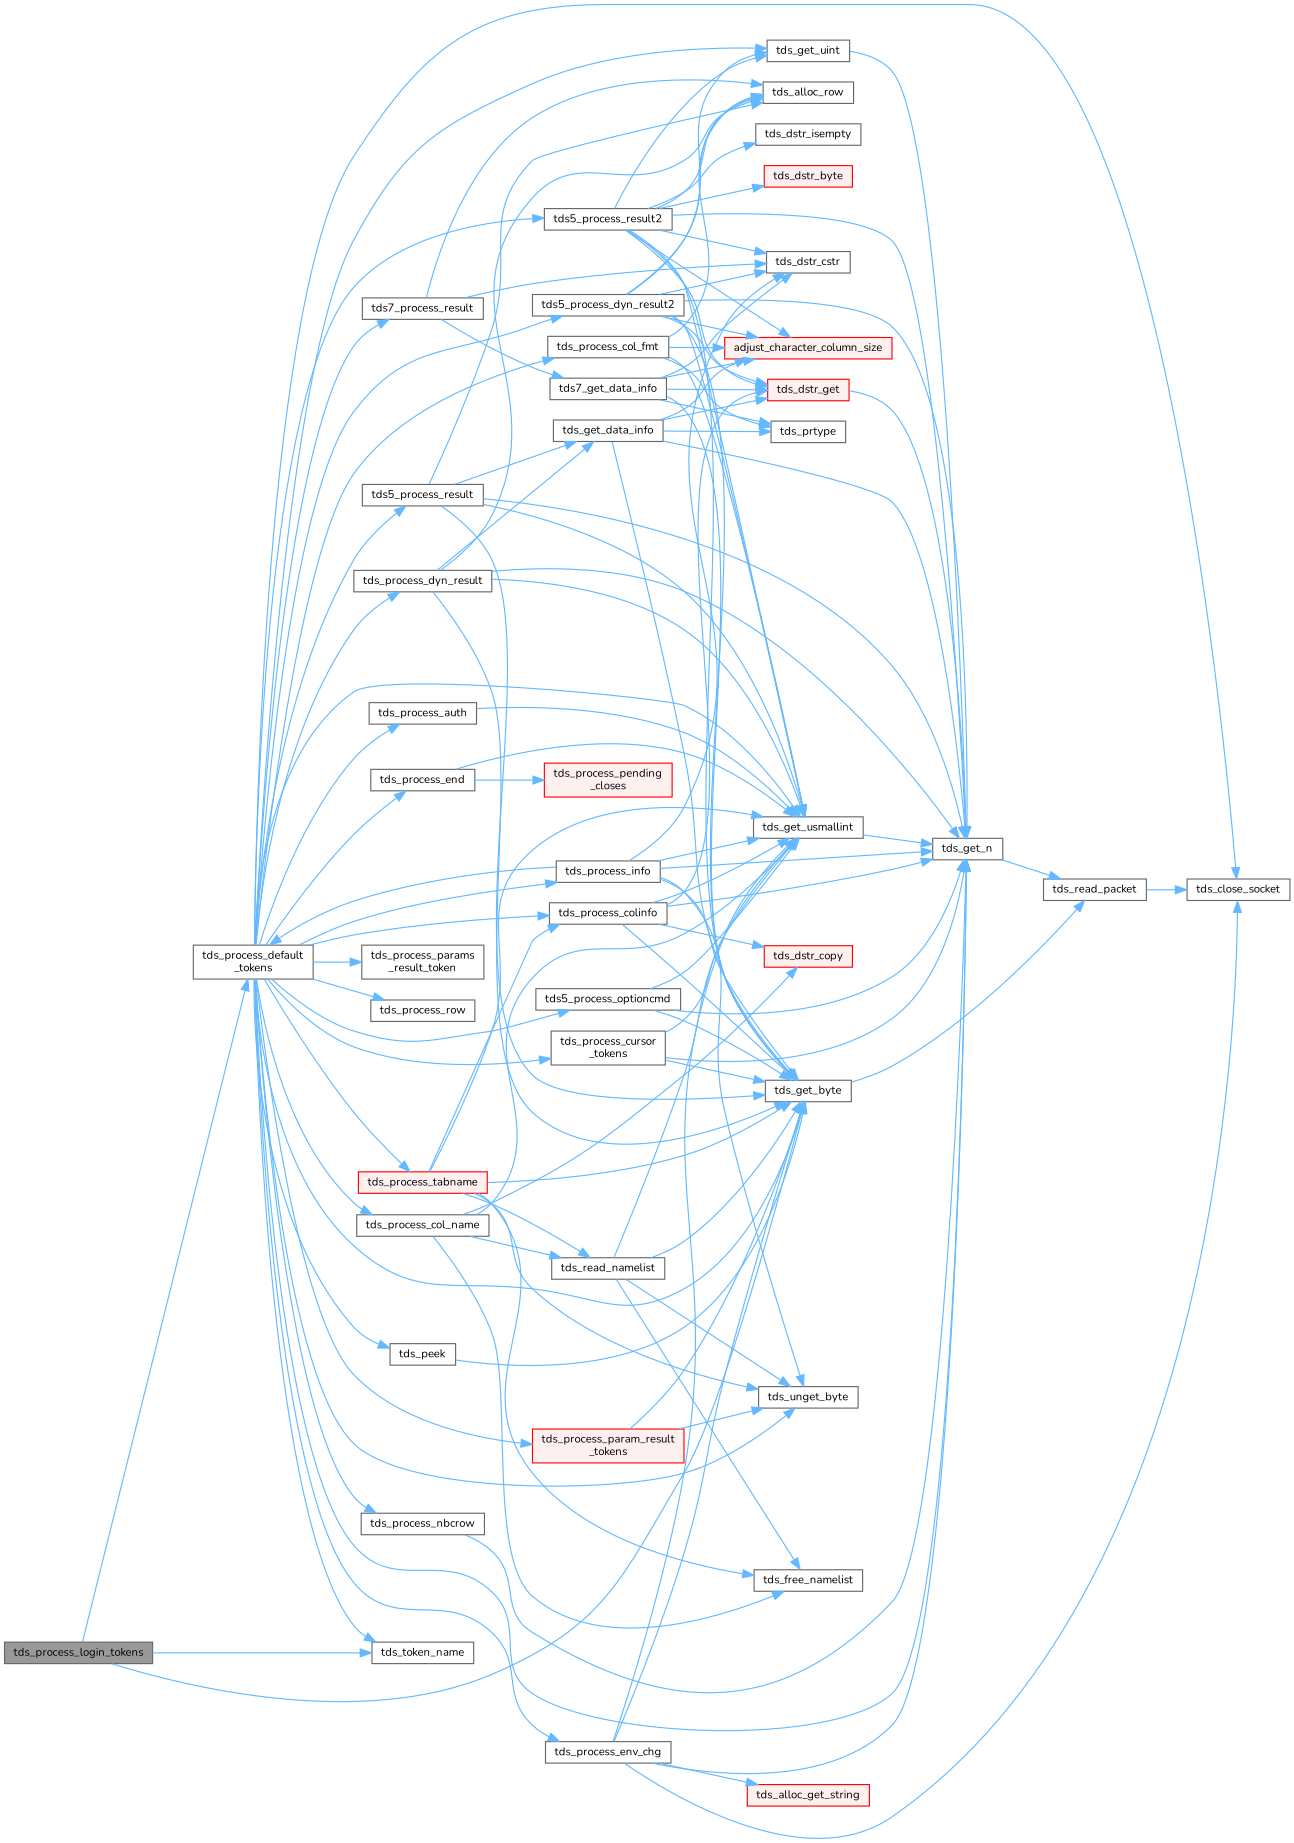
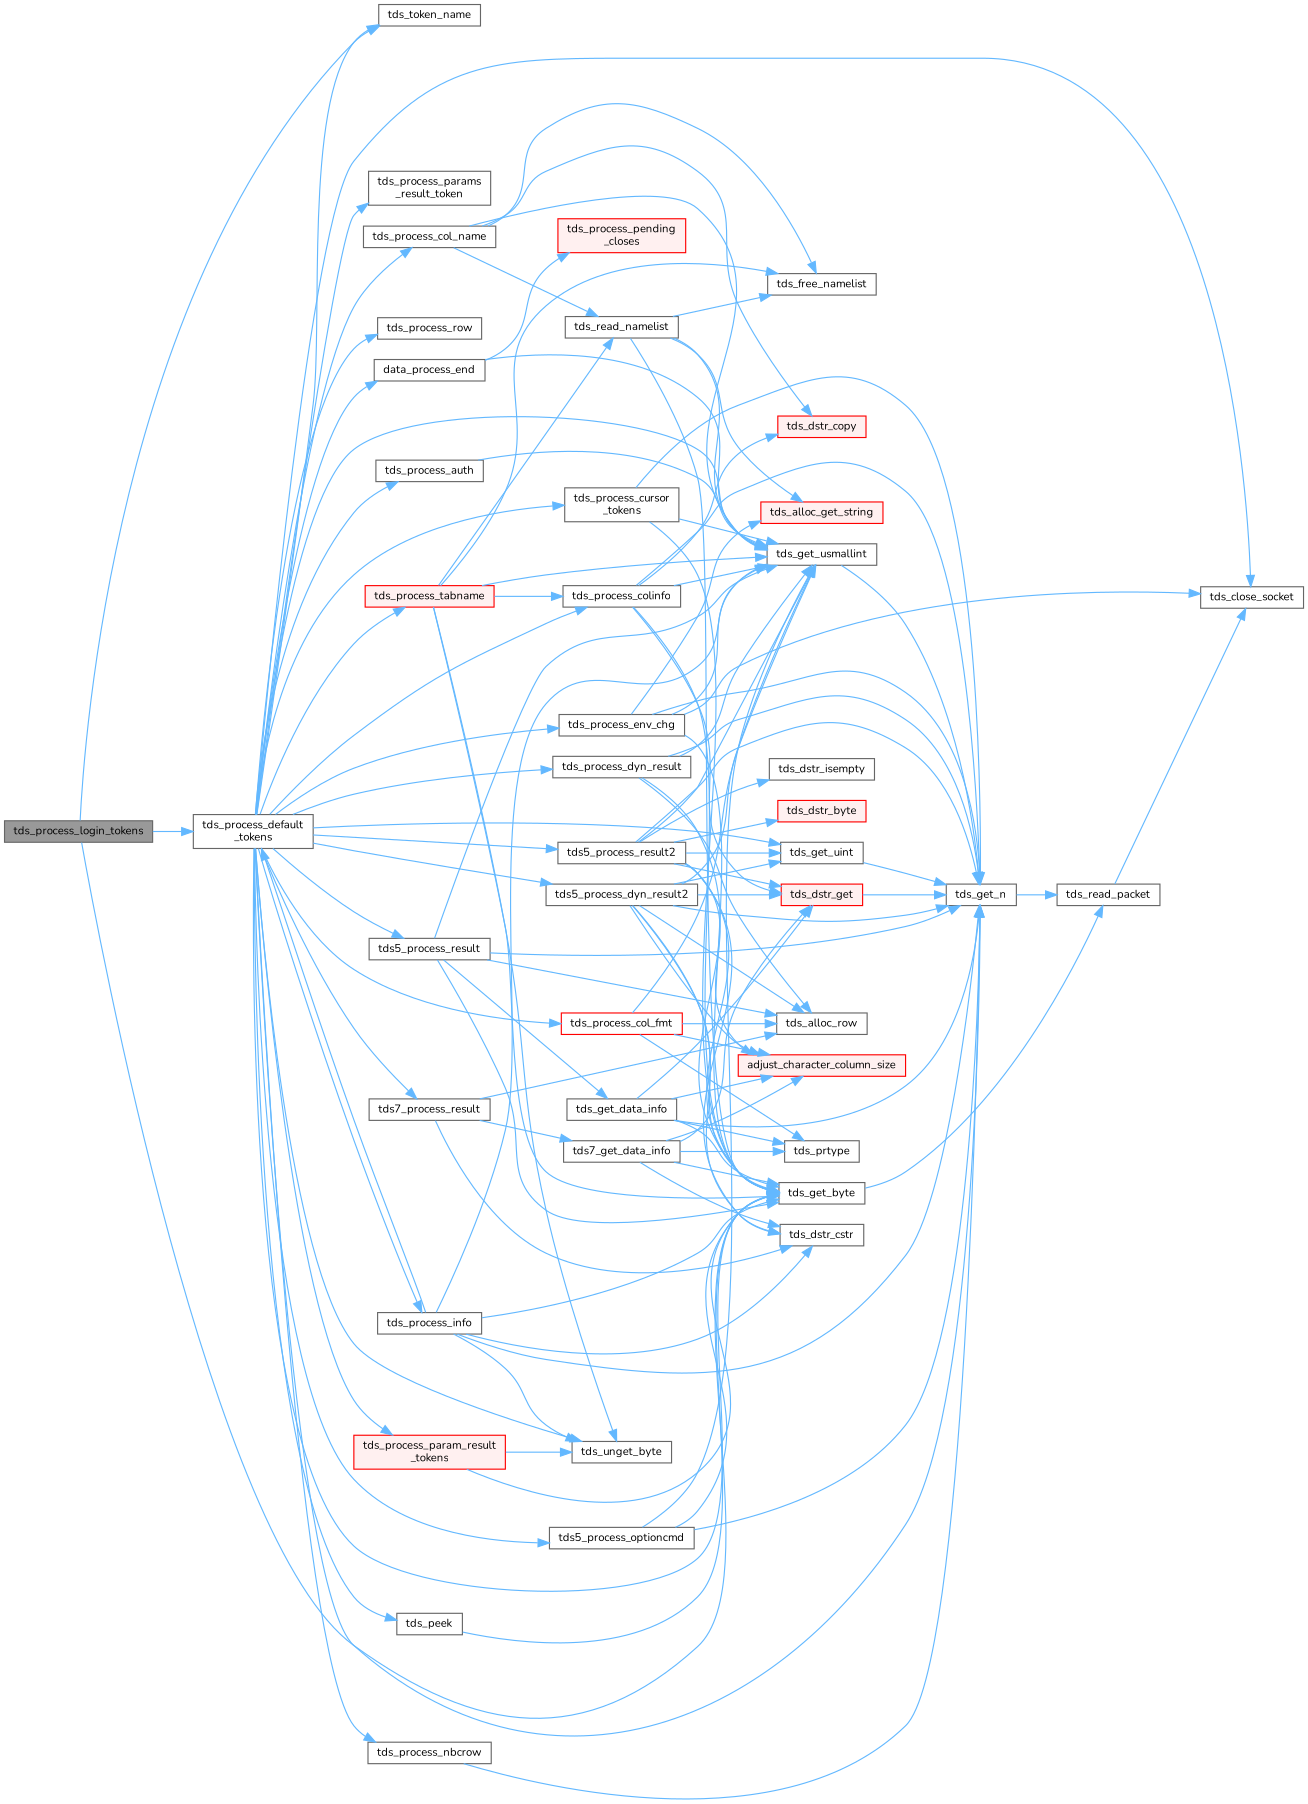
(704, 153) -> none
(608, 347) -> (622, 1024)
(500, 519) -> none
(423, 780) -> (430, 370)
(715, 1337) -> (726, 425)
